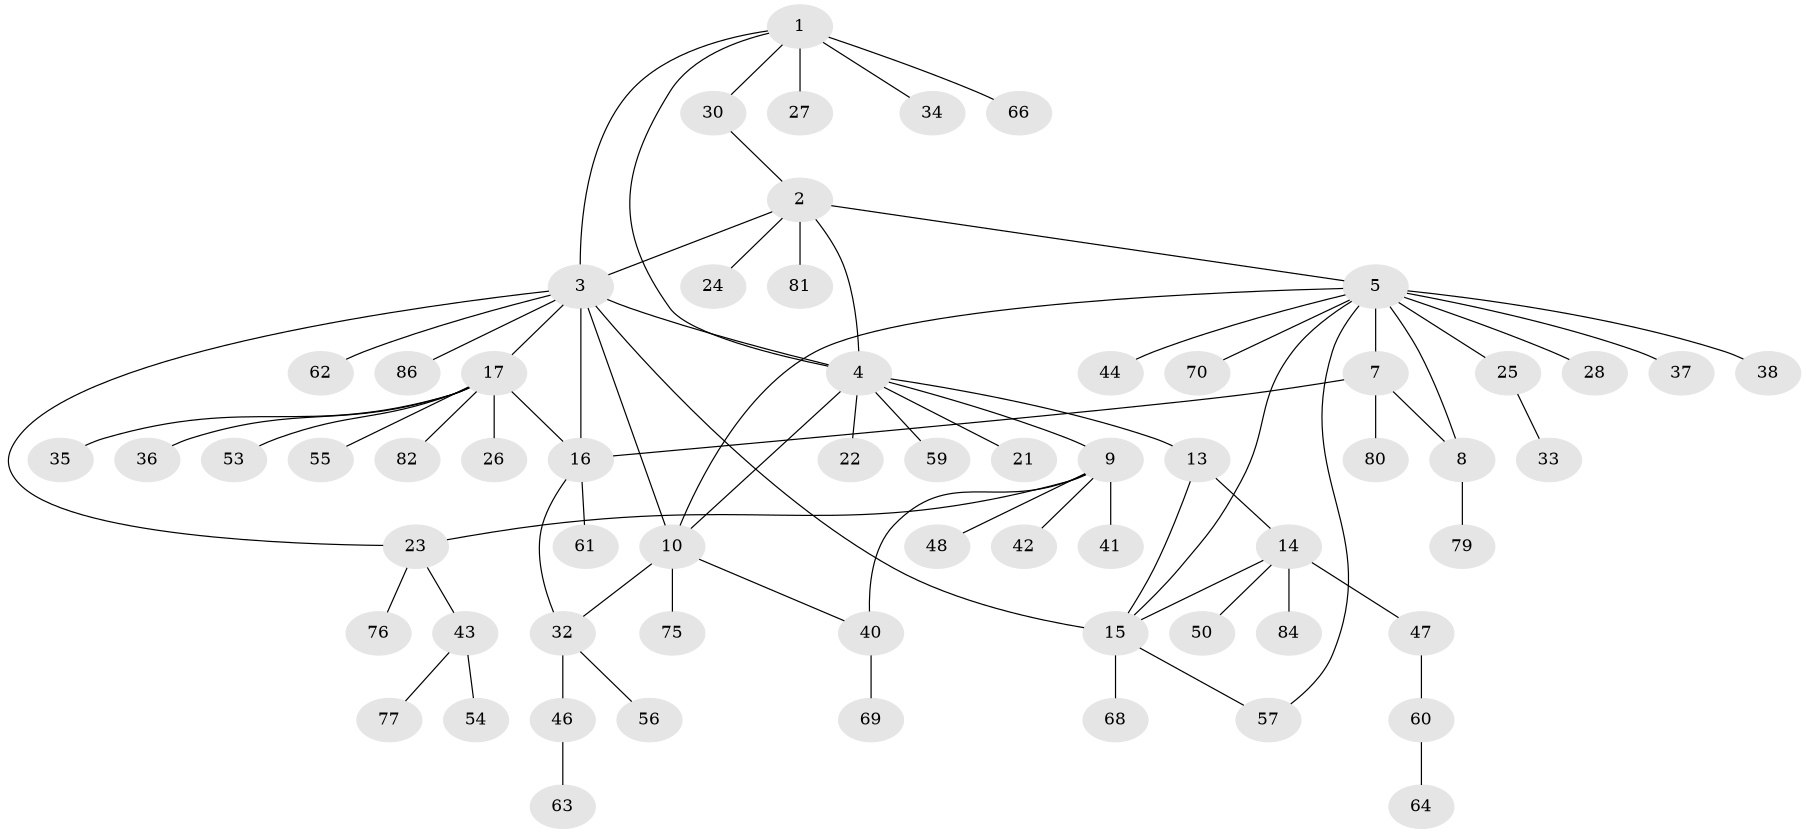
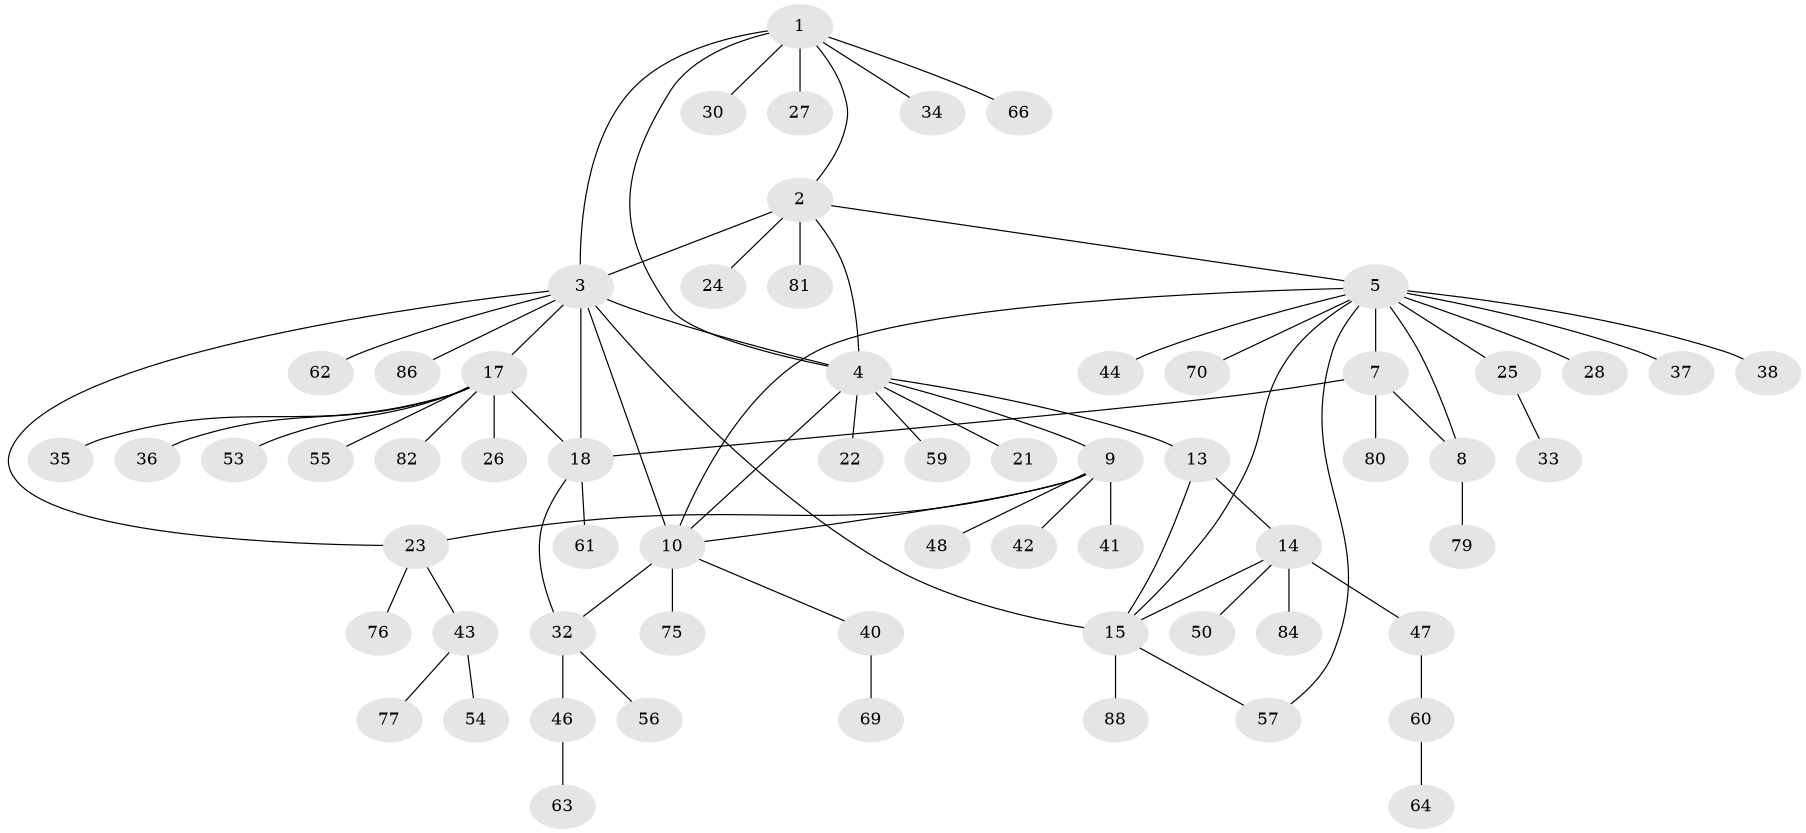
(757, 156) -> (848, 113)
(581, 460) -> (581, 460)
(941, 496) -> (839, 523)
(1116, 720) -> (1116, 720)
